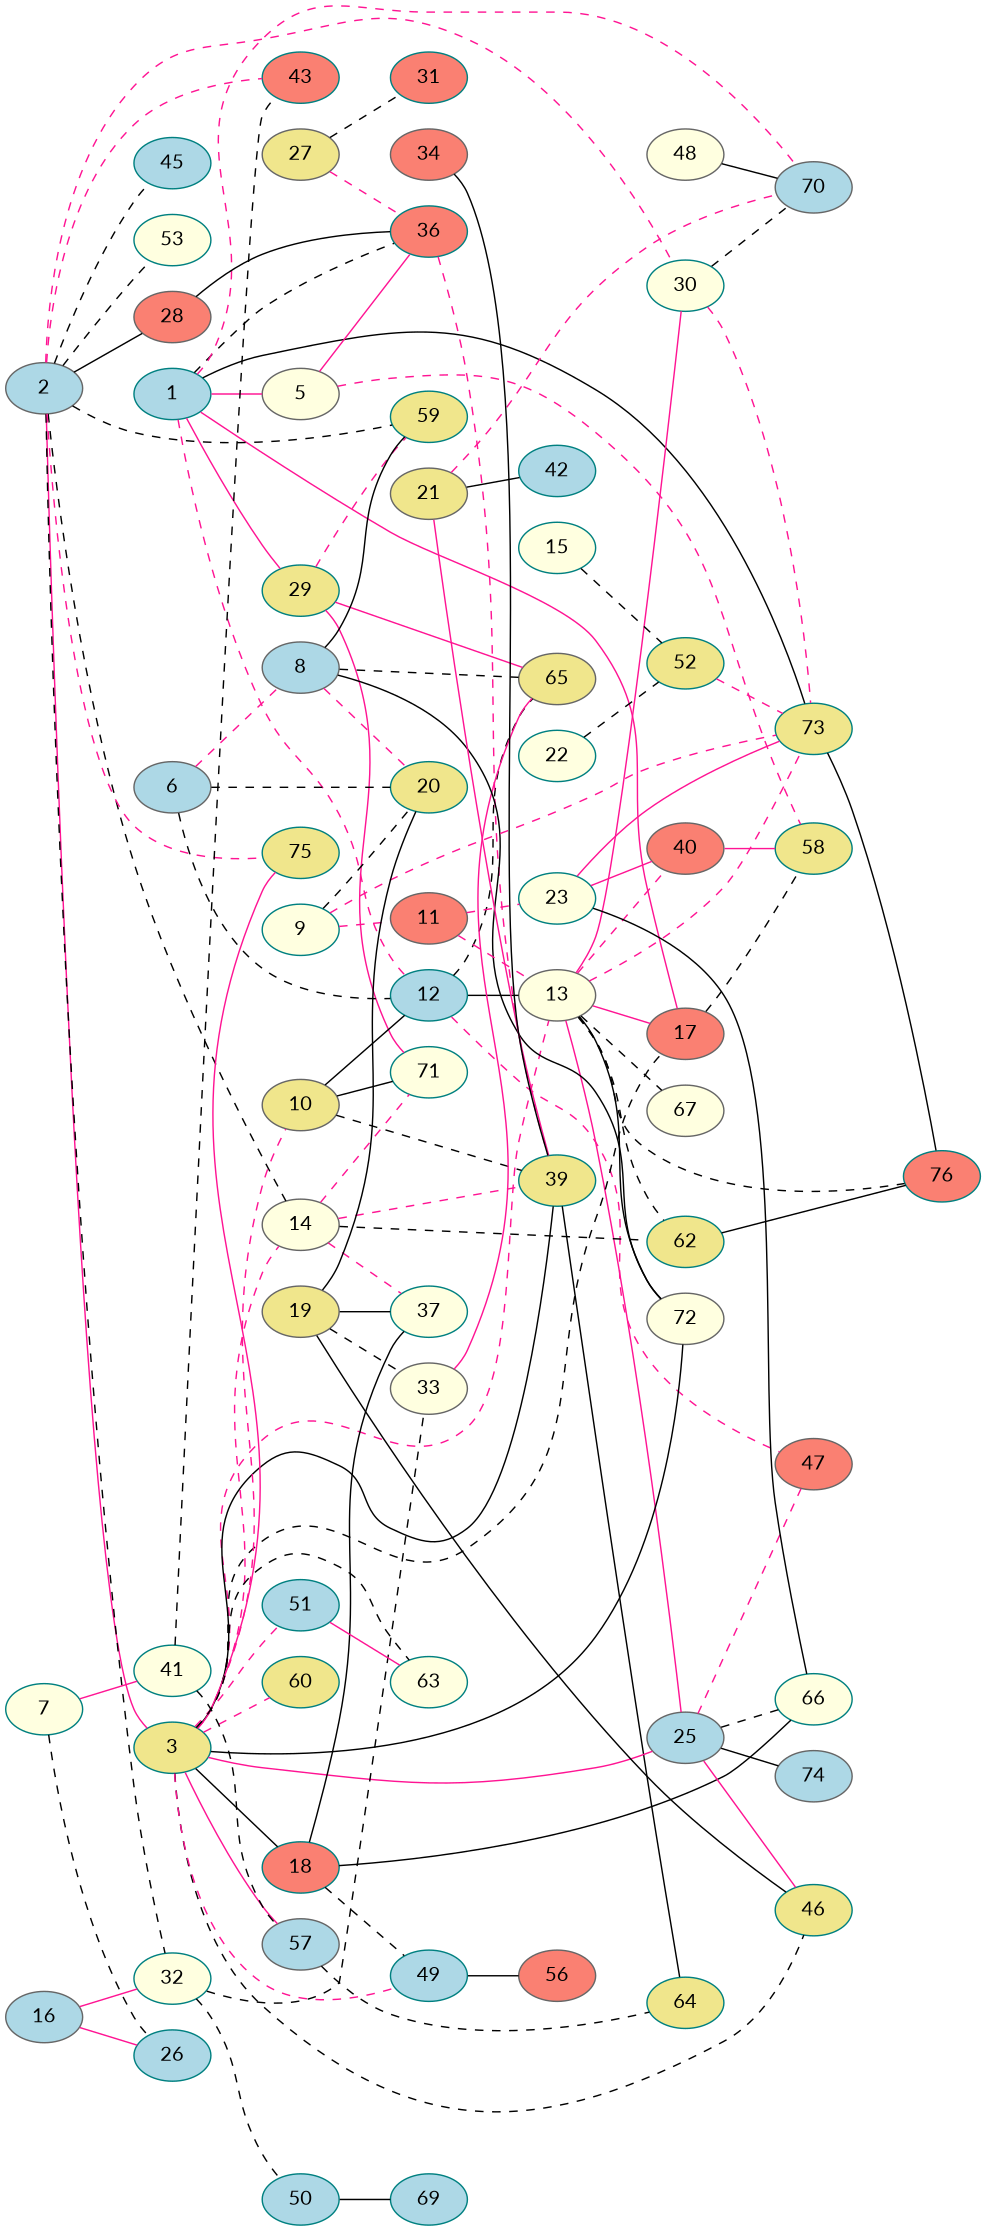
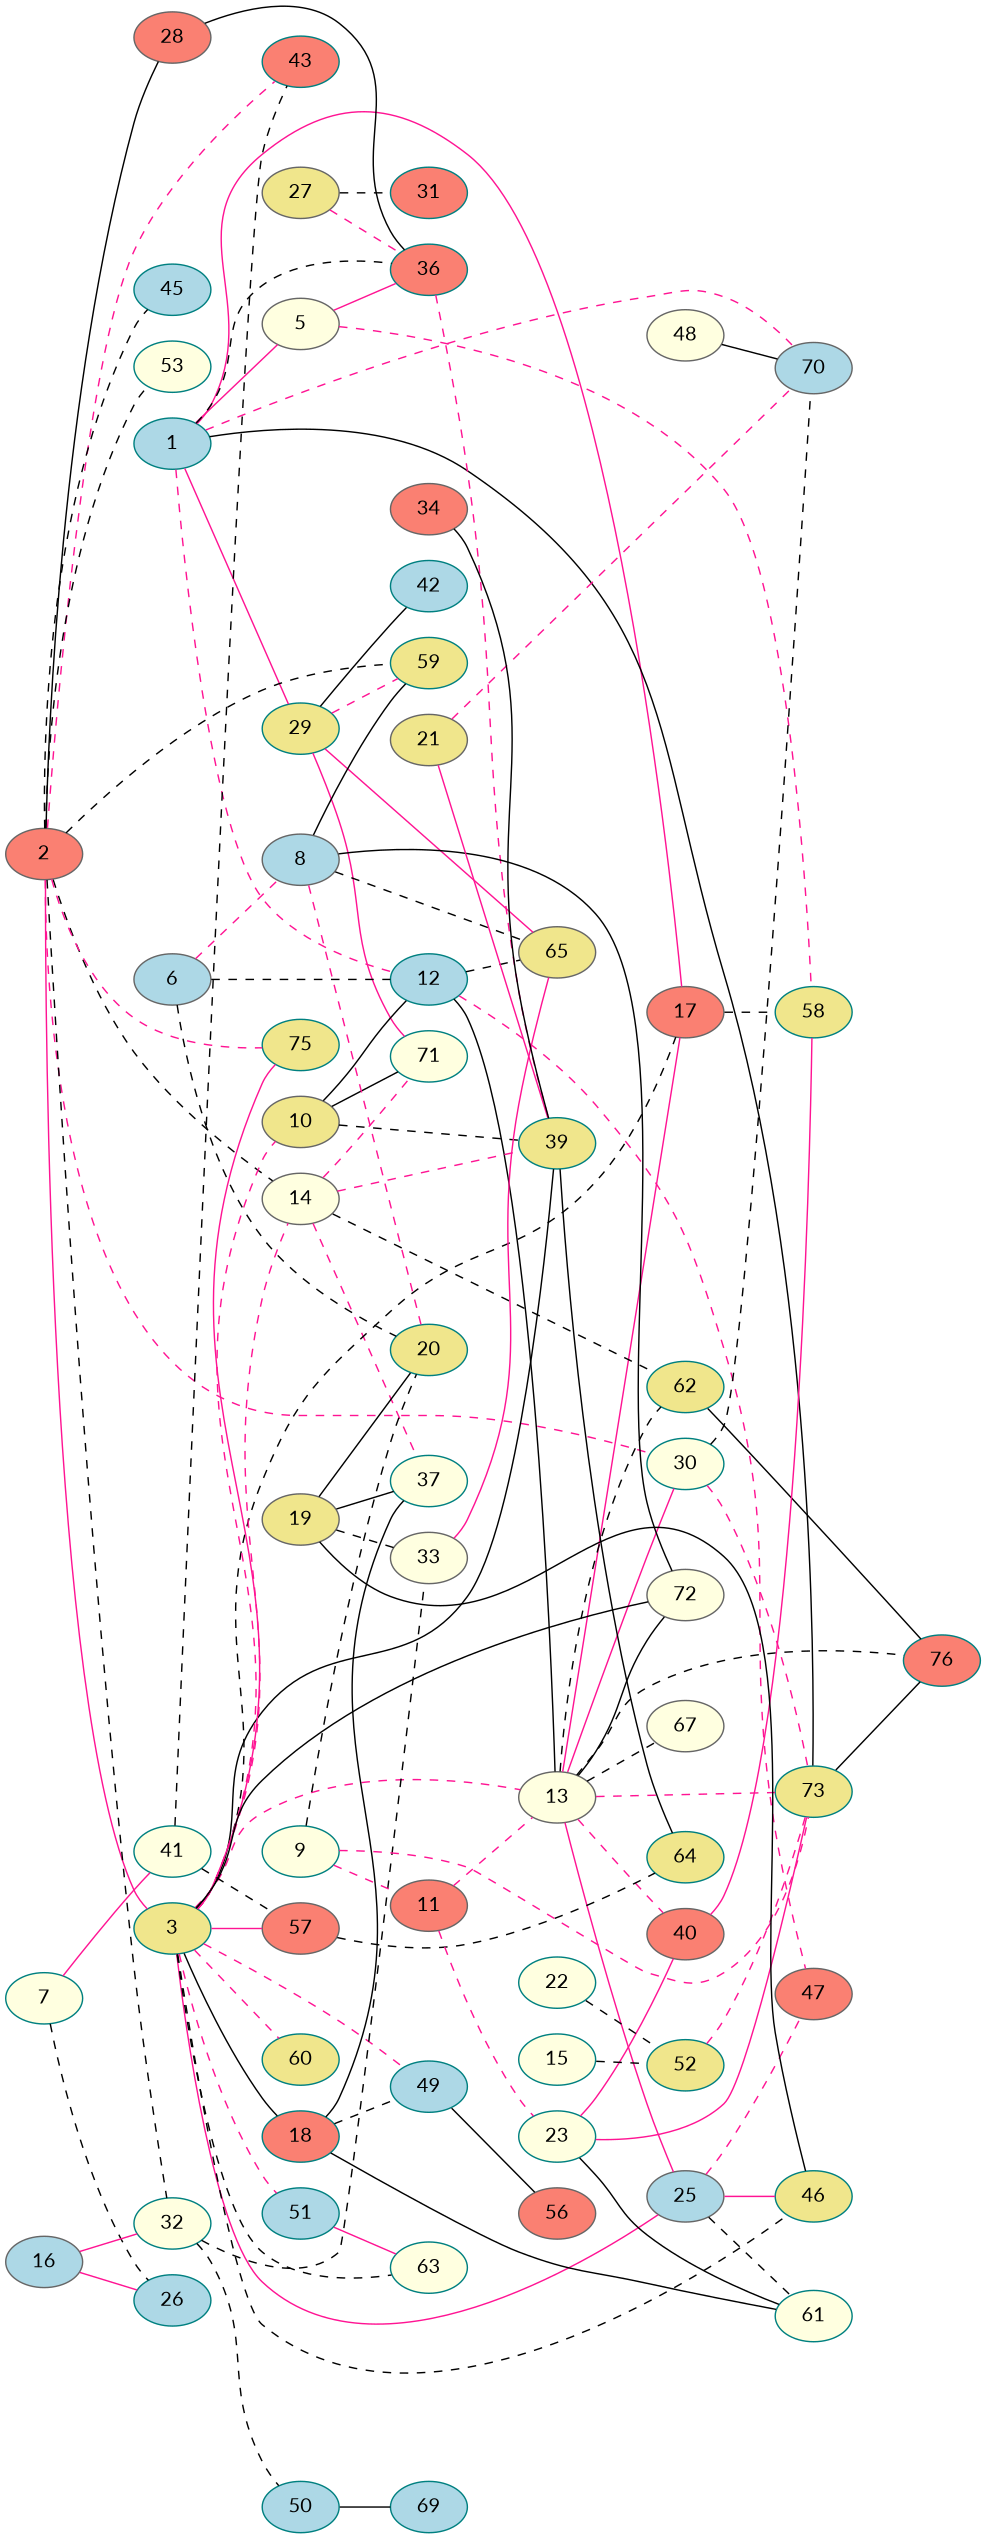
(44, 388) -> (44, 854)
(493, 482) -> (363, 656)
(814, 1699) -> (814, 2316)
(814, 1776) -> none
(301, 1944) -> (301, 1928)
